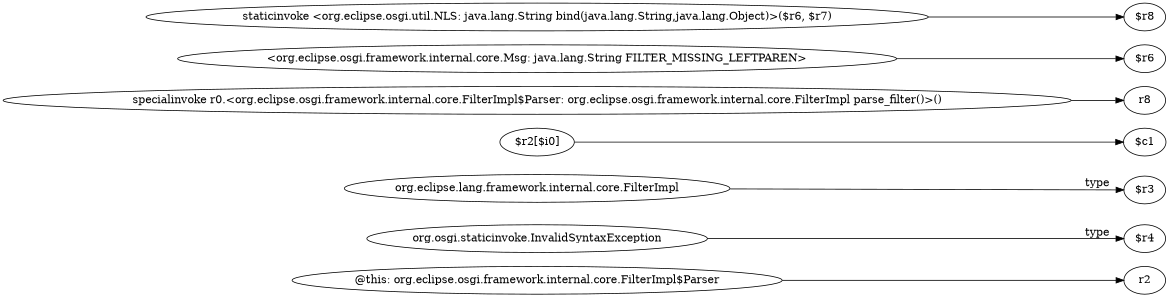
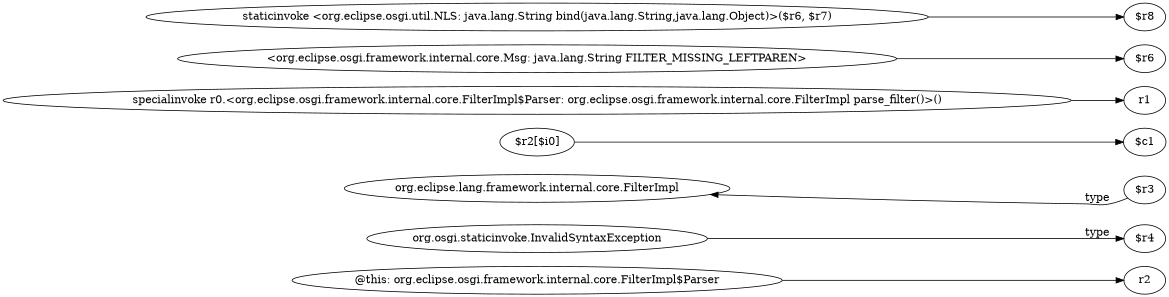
(1145, 100) -> (1145, 100)
(923, 189) -> (923, 201)
